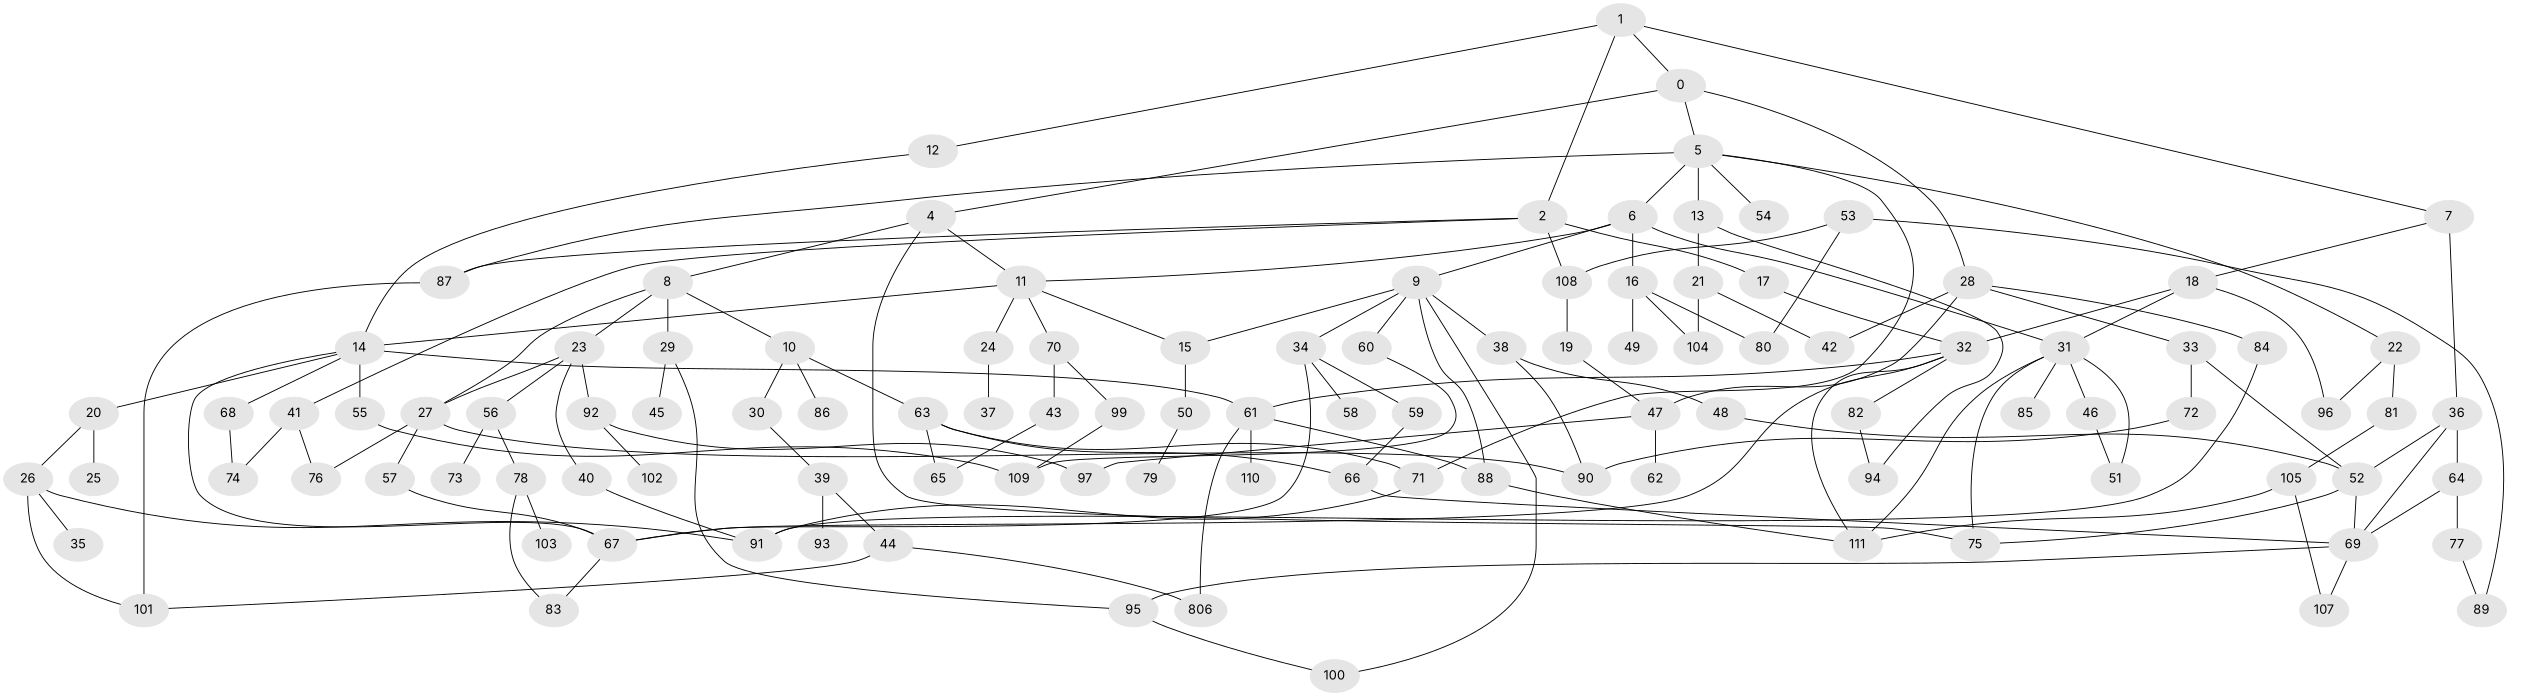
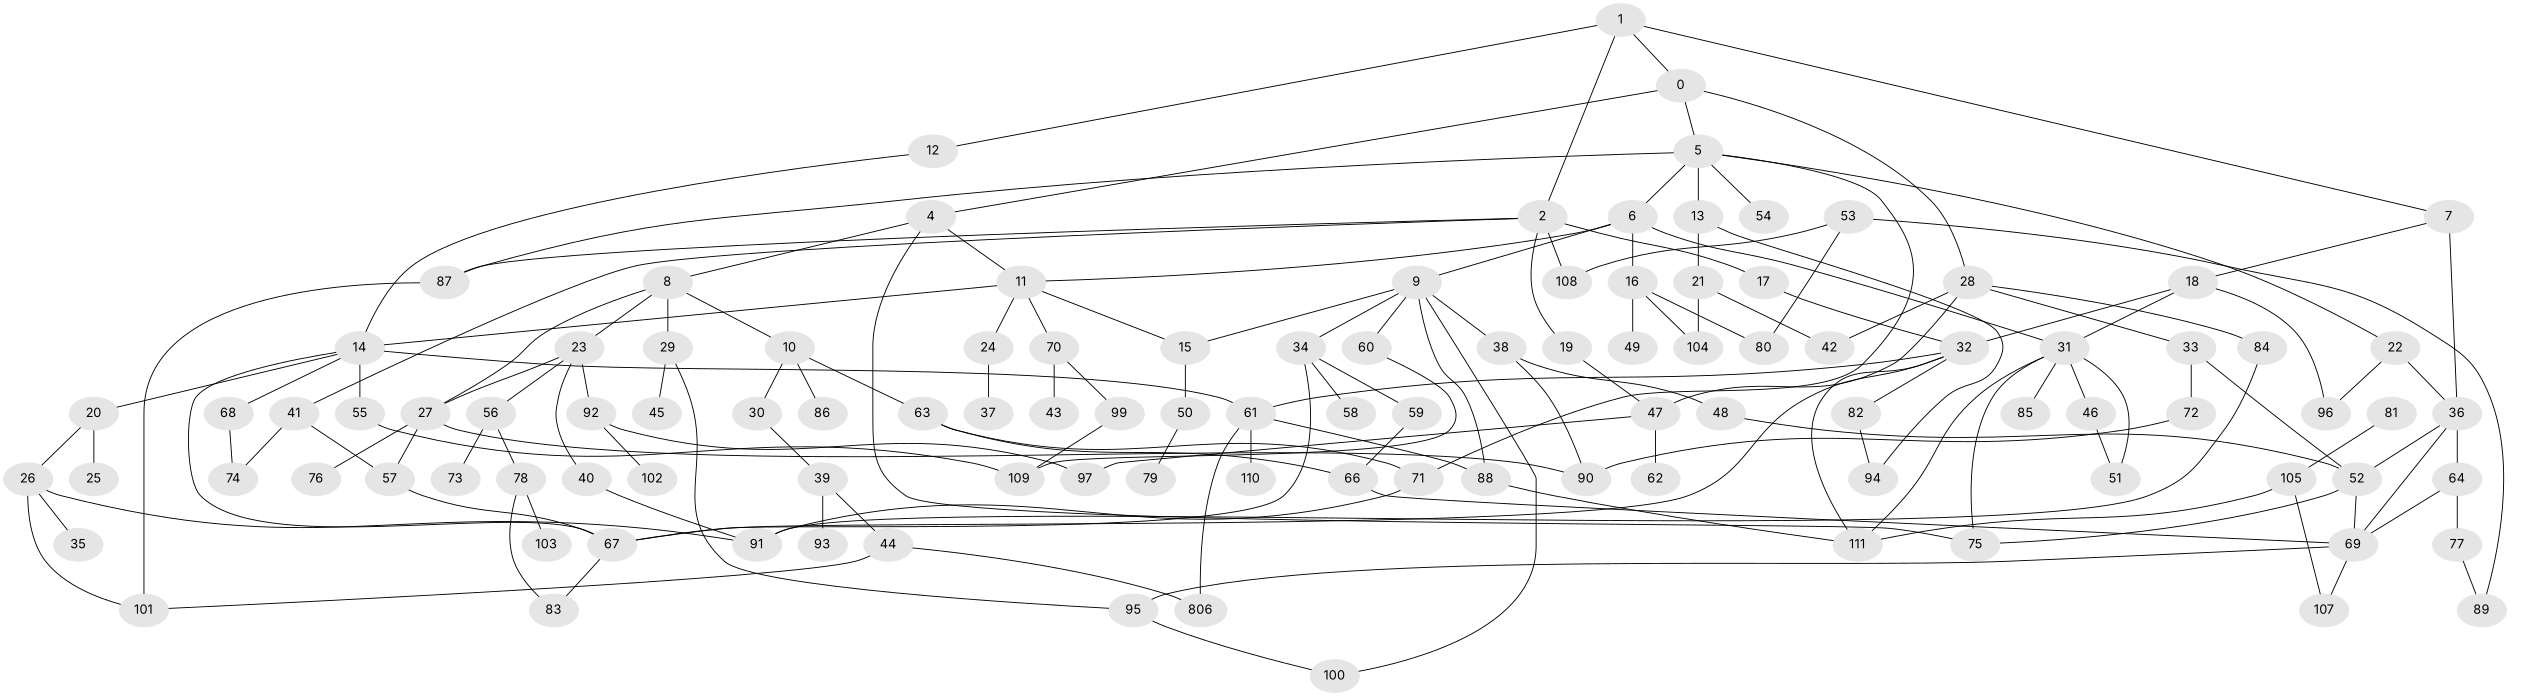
(1567, 315) -> (1532, 286)
(2393, 381) -> (2426, 381)
(305, 447) -> (342, 446)
(938, 479) -> none
